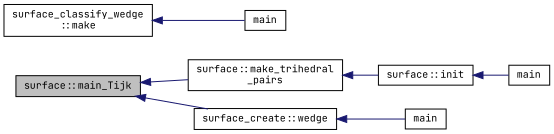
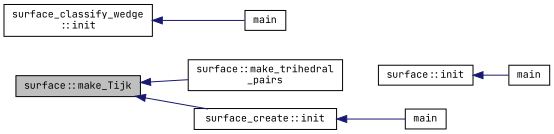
(78, 20) -> (78, 20)
(366, 75) -> none
(78, 86) -> (78, 86)
(265, 119) -> (265, 119)
